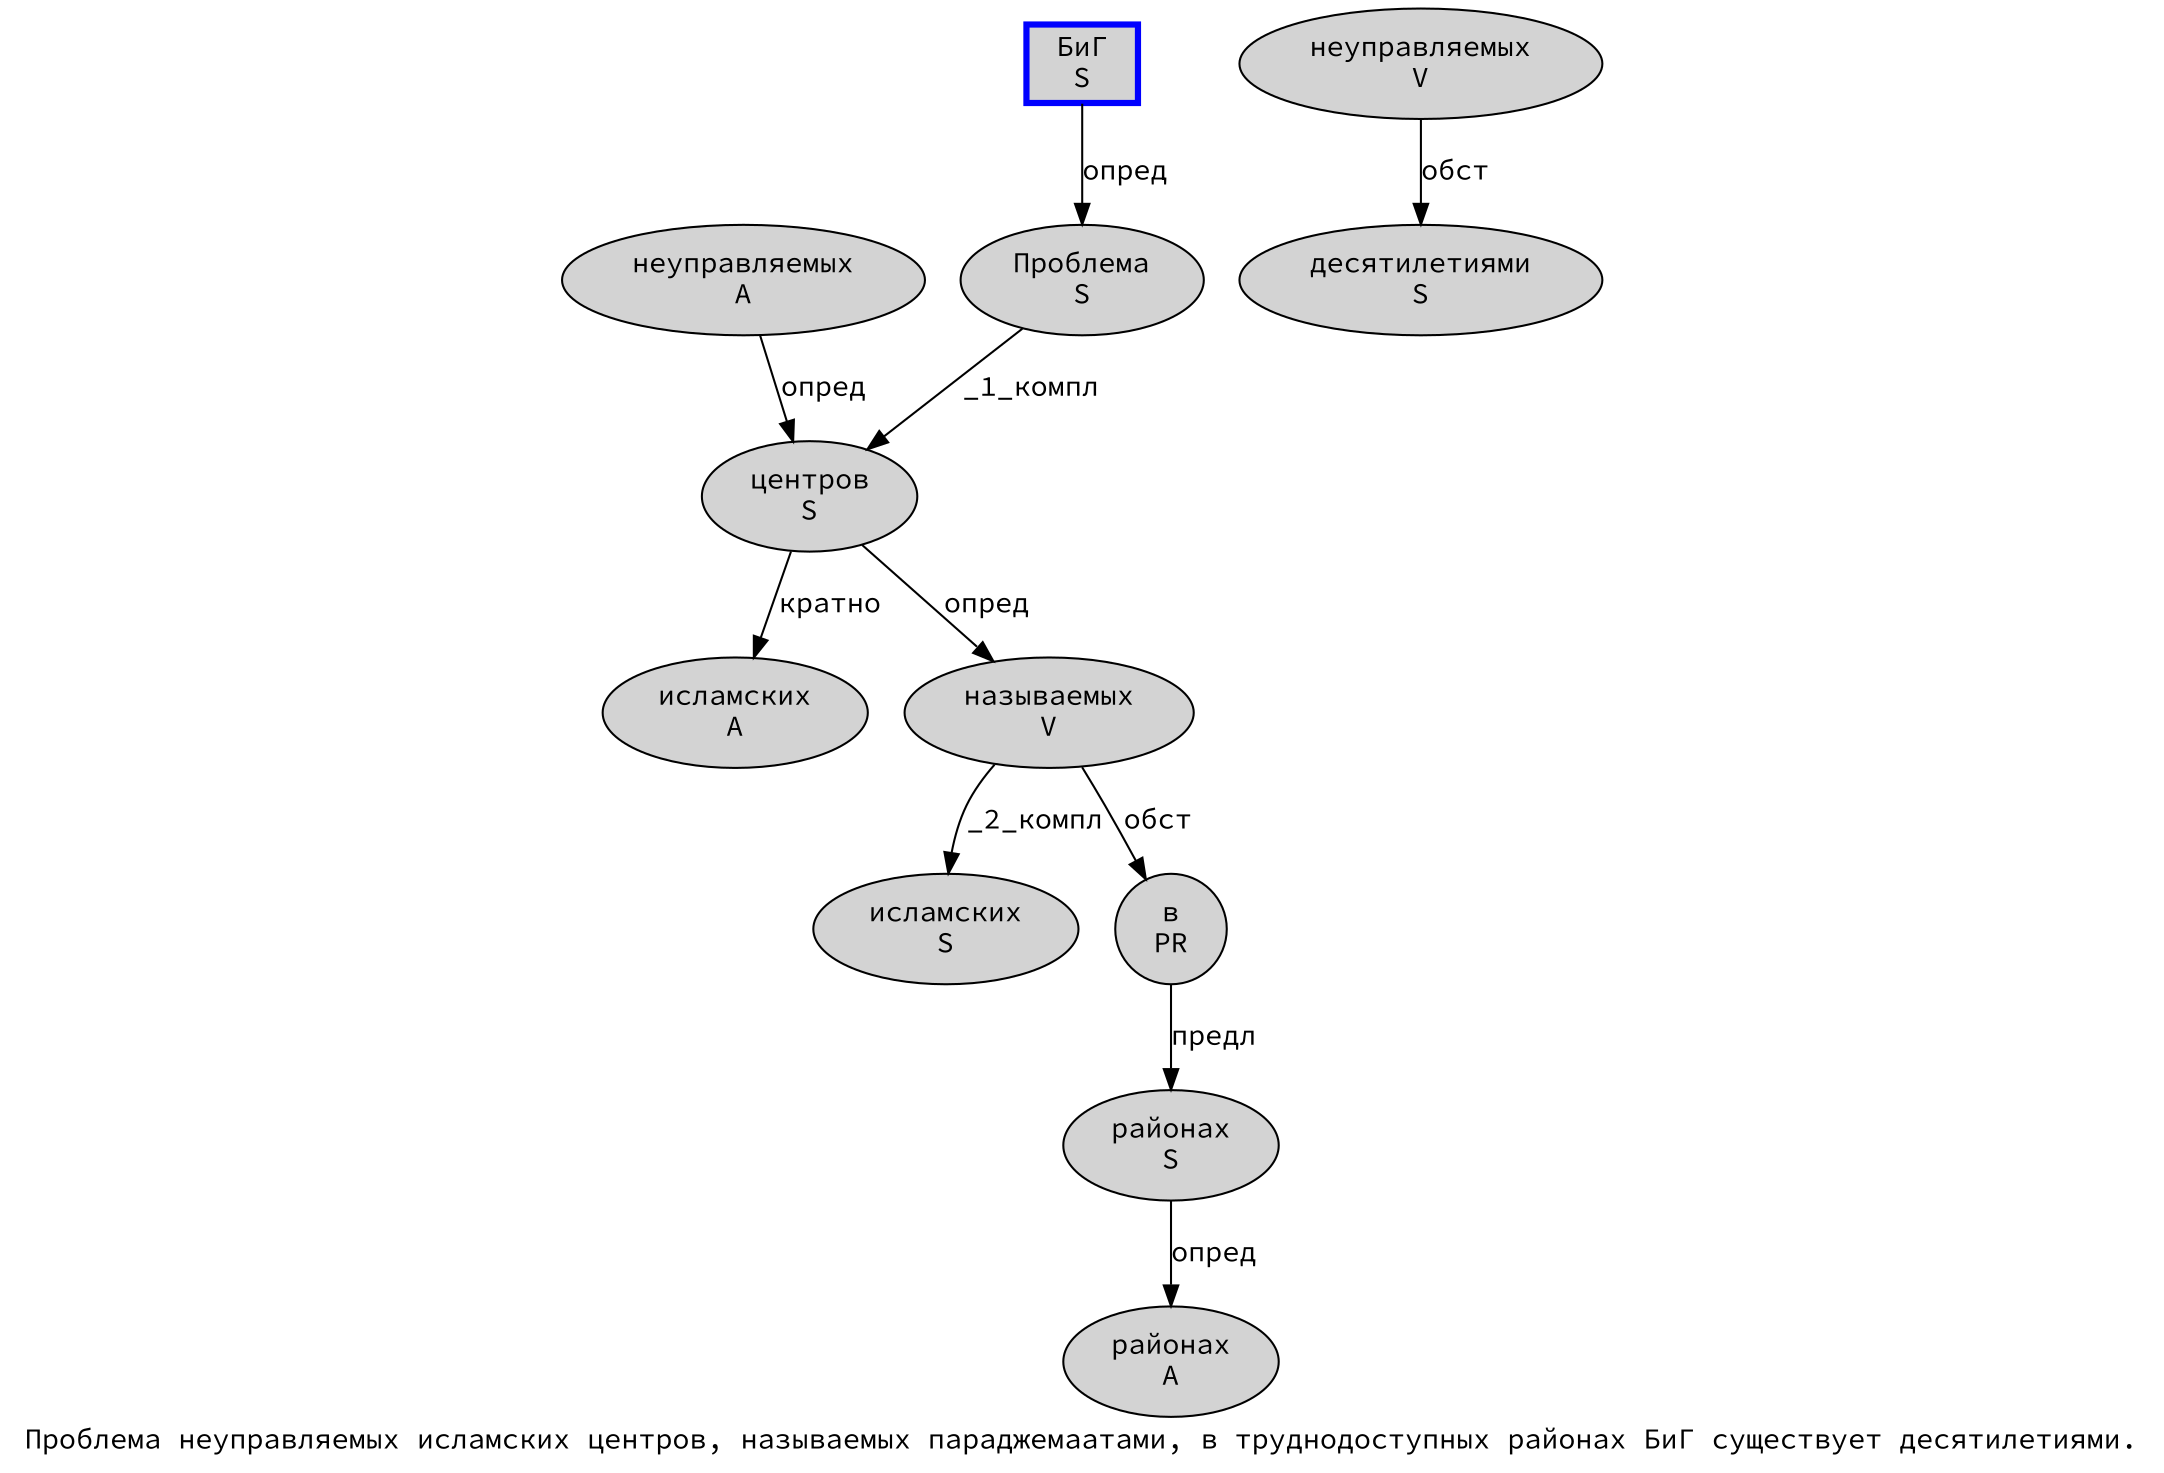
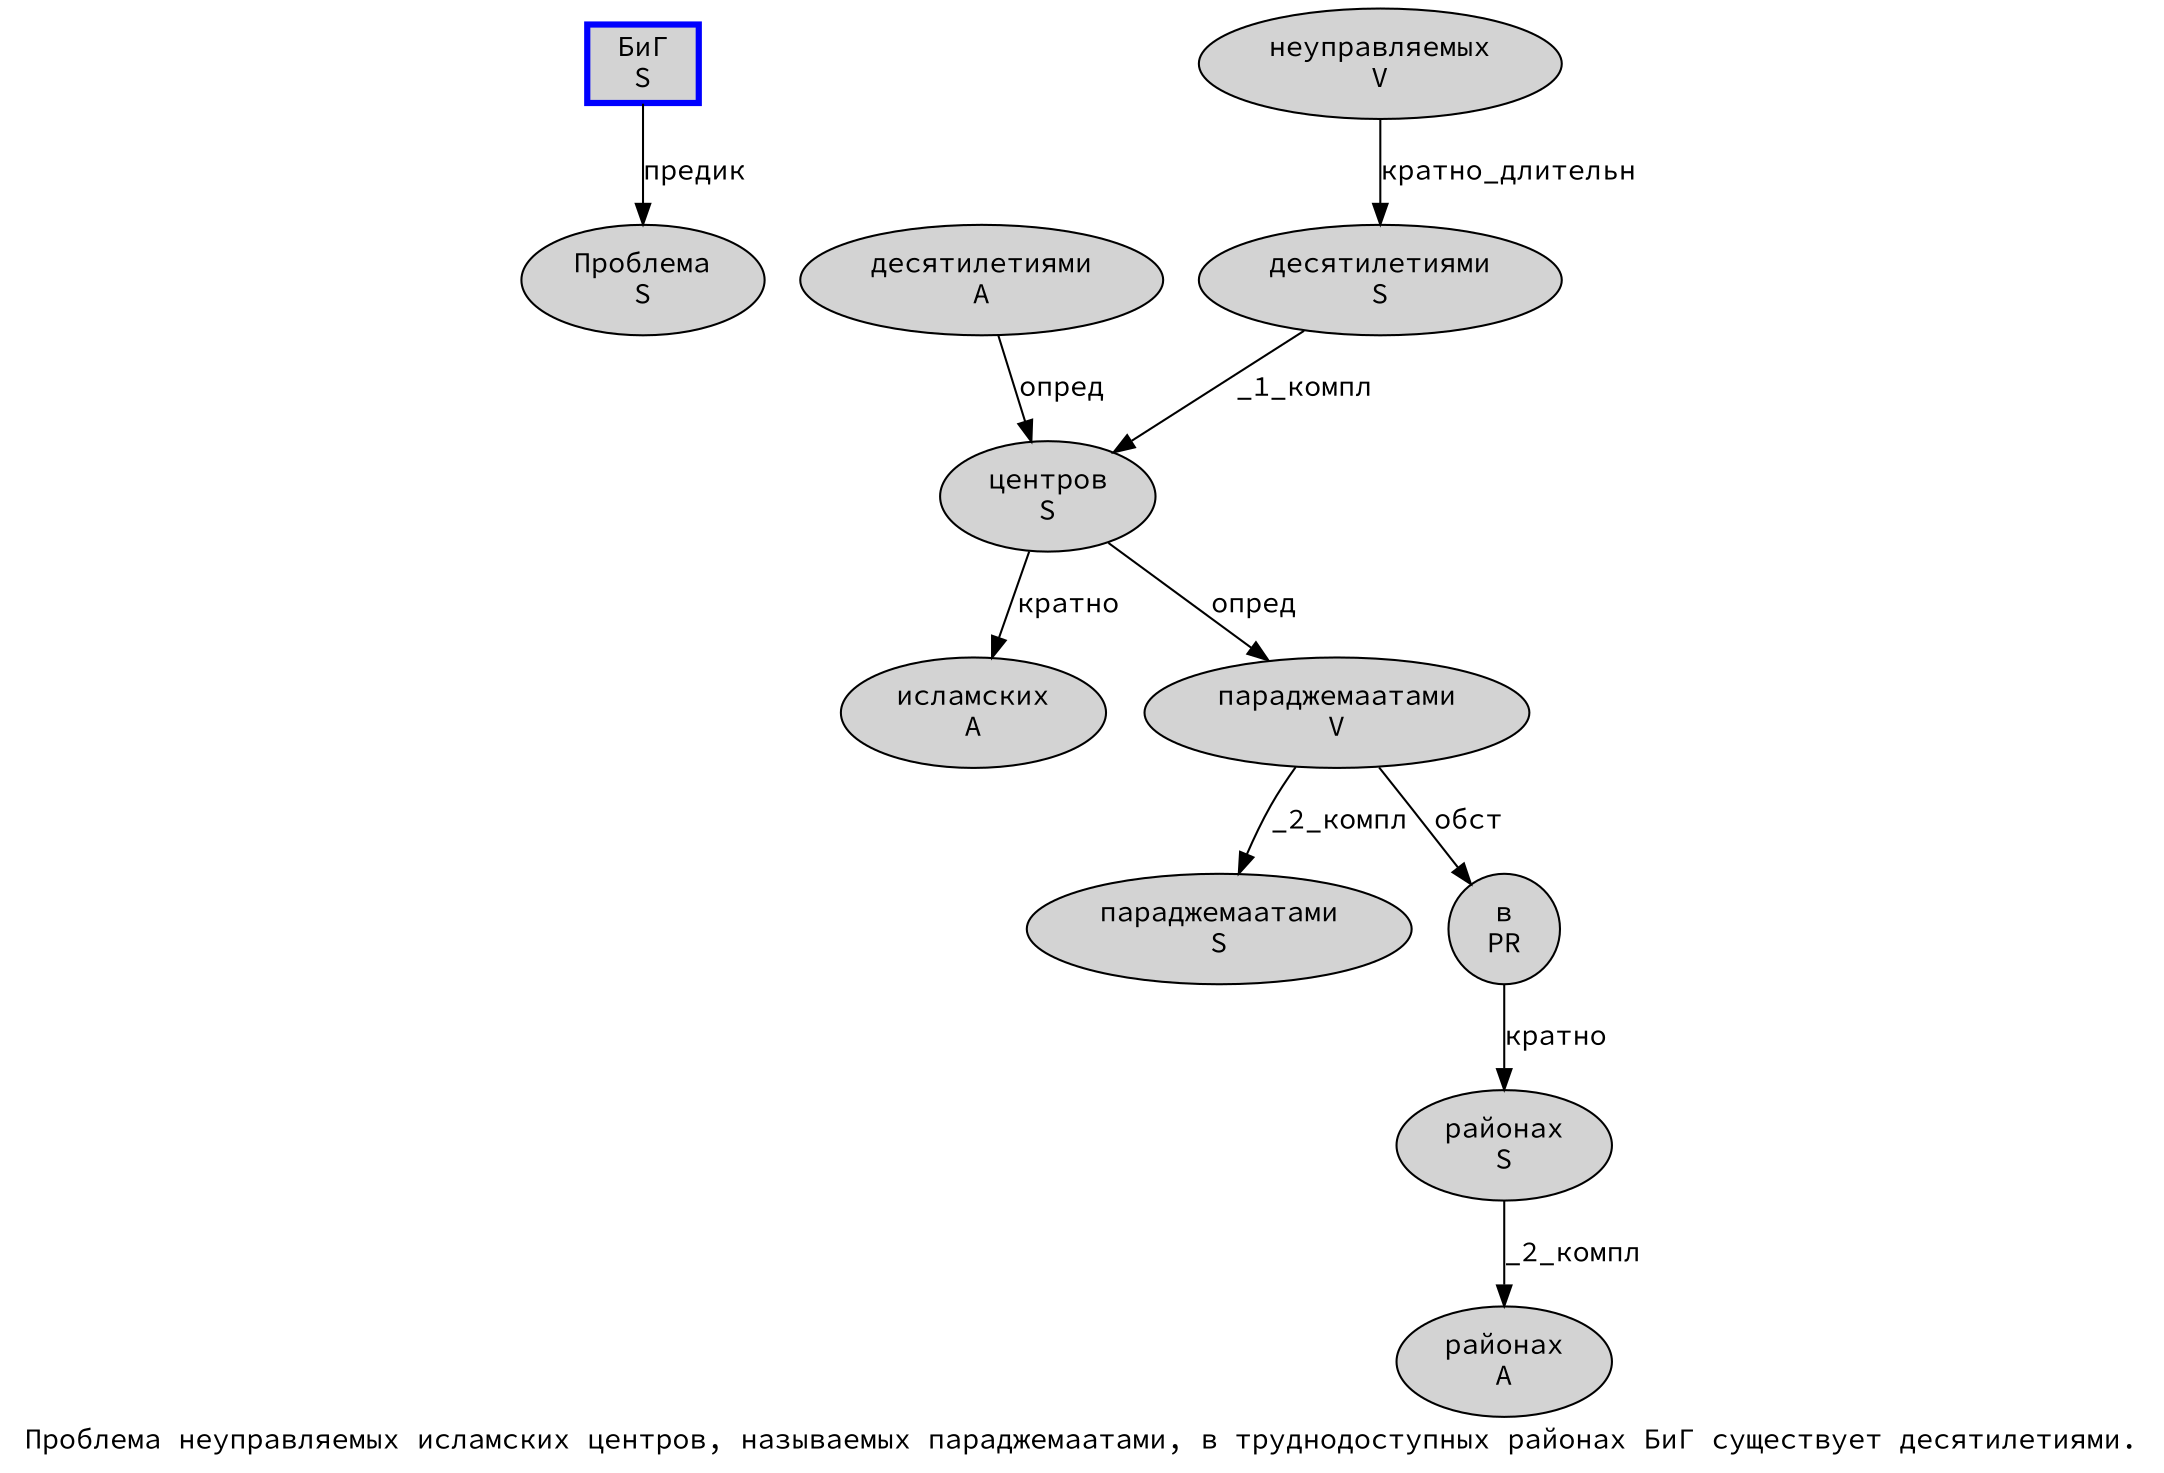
(1126, 172) -> (695, 172)
(1456, 172) -> (1508, 172)
(744, 280) -> (982, 280)
(953, 383) -> (1218, 386)
(1049, 713) -> (1337, 713)
(946, 929) -> (1219, 929)
(1214, 1037) -> (1556, 1037)
(1214, 1253) -> (1573, 1253)
